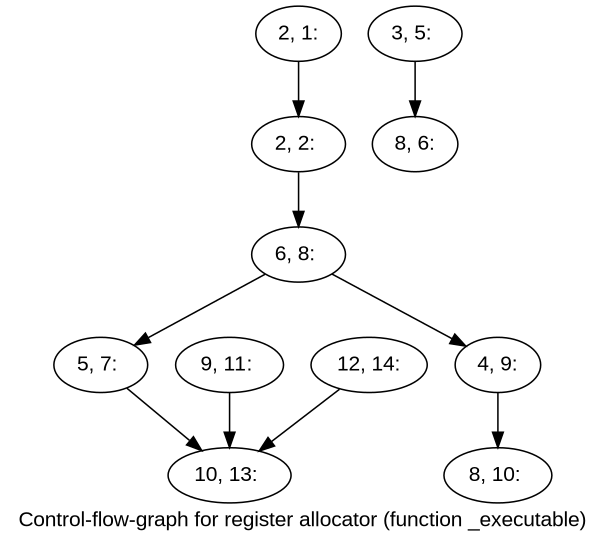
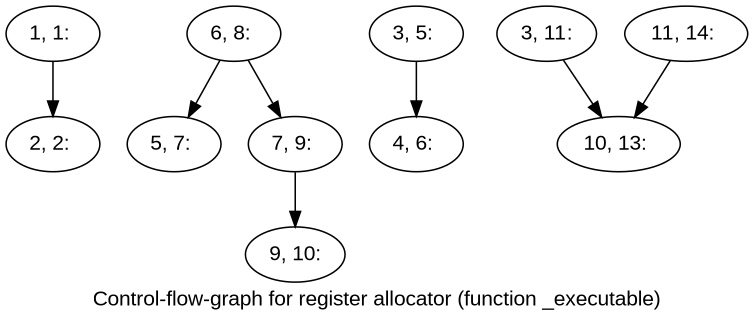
(299, 34) -> (53, 34)
(415, 144) -> (416, 144)
(299, 192) -> none
(230, 365) -> (547, 34)
(369, 365) -> (686, 34)
(498, 365) -> (295, 144)
(158, 414) -> none
(498, 475) -> (295, 255)
